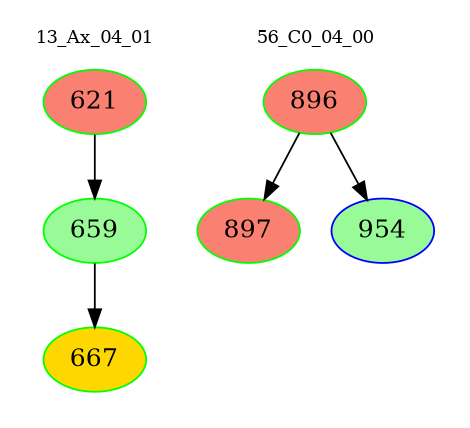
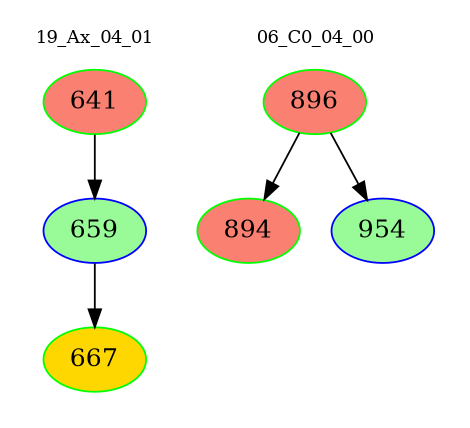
(95, 38) -> (95, 38)
(316, 38) -> (316, 38)
(95, 102) -> (95, 102)
(95, 231) -> (95, 231)
(249, 231) -> (249, 231)
